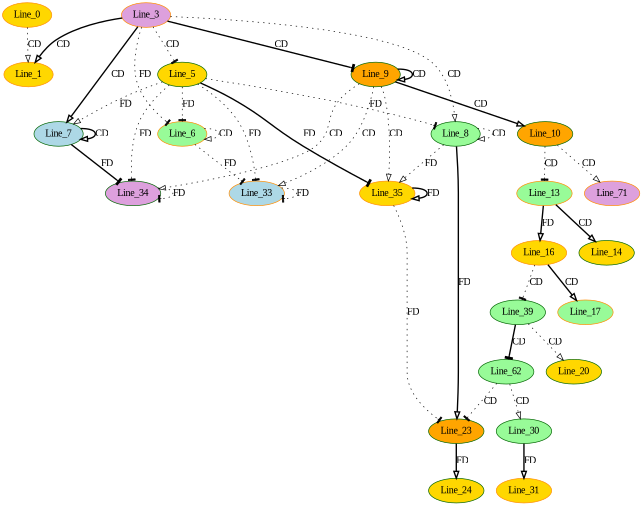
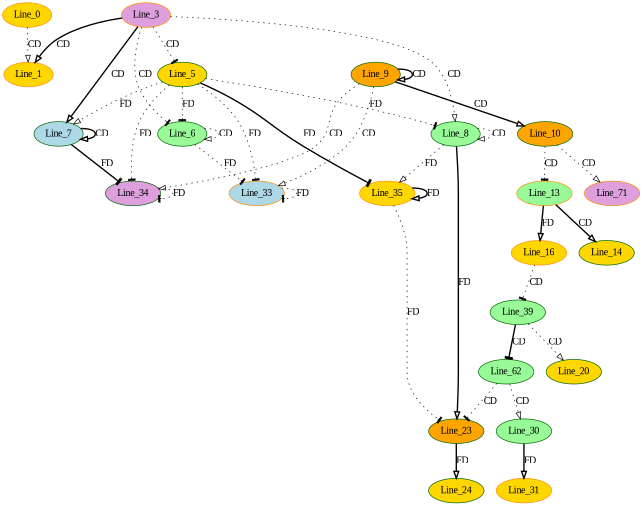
(259, 44) -> none
(145, 74) -> (145, 74)
(389, 130) -> none
(182, 134) -> (182, 134)
(585, 312) -> none
